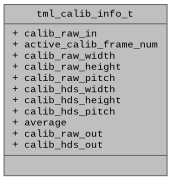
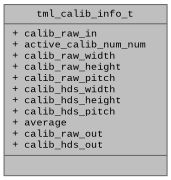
(86, 45) -> (79, 45)
